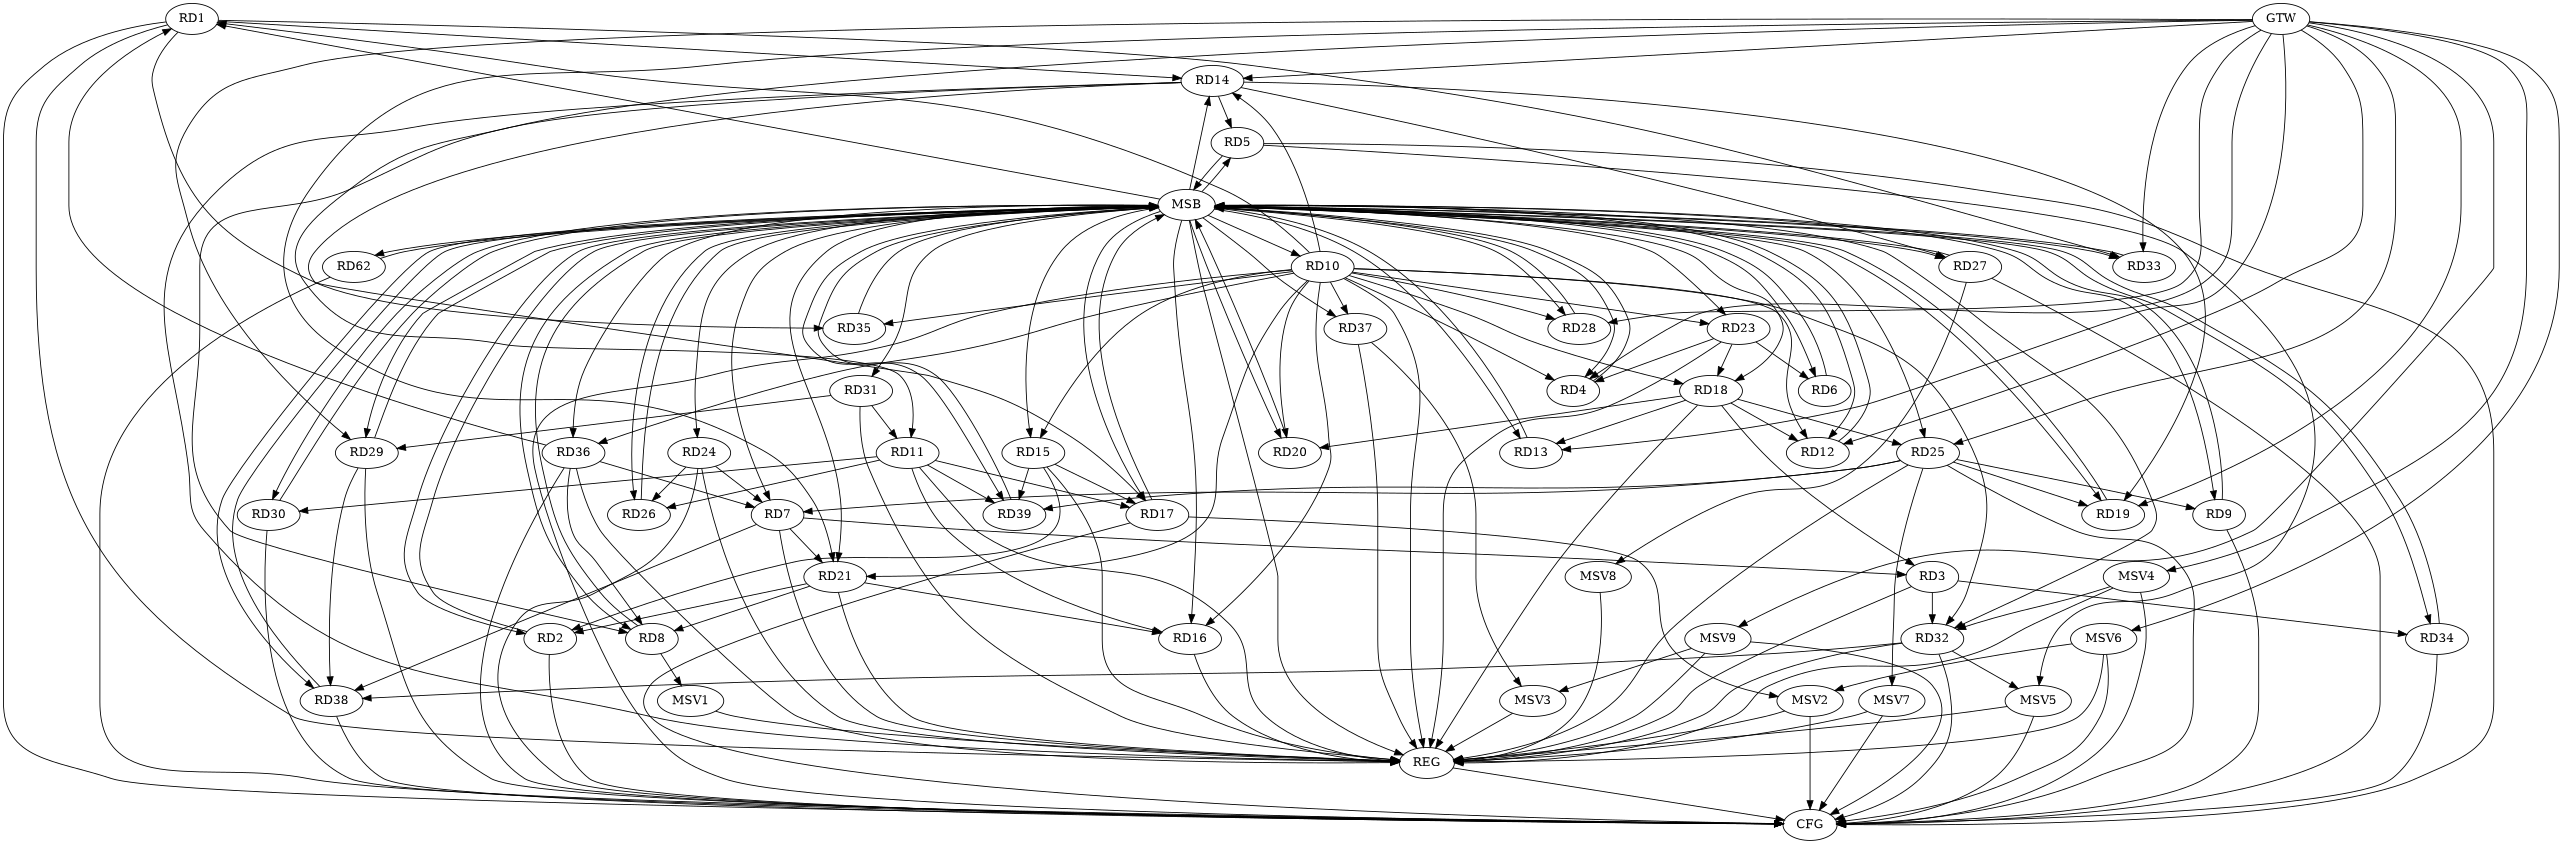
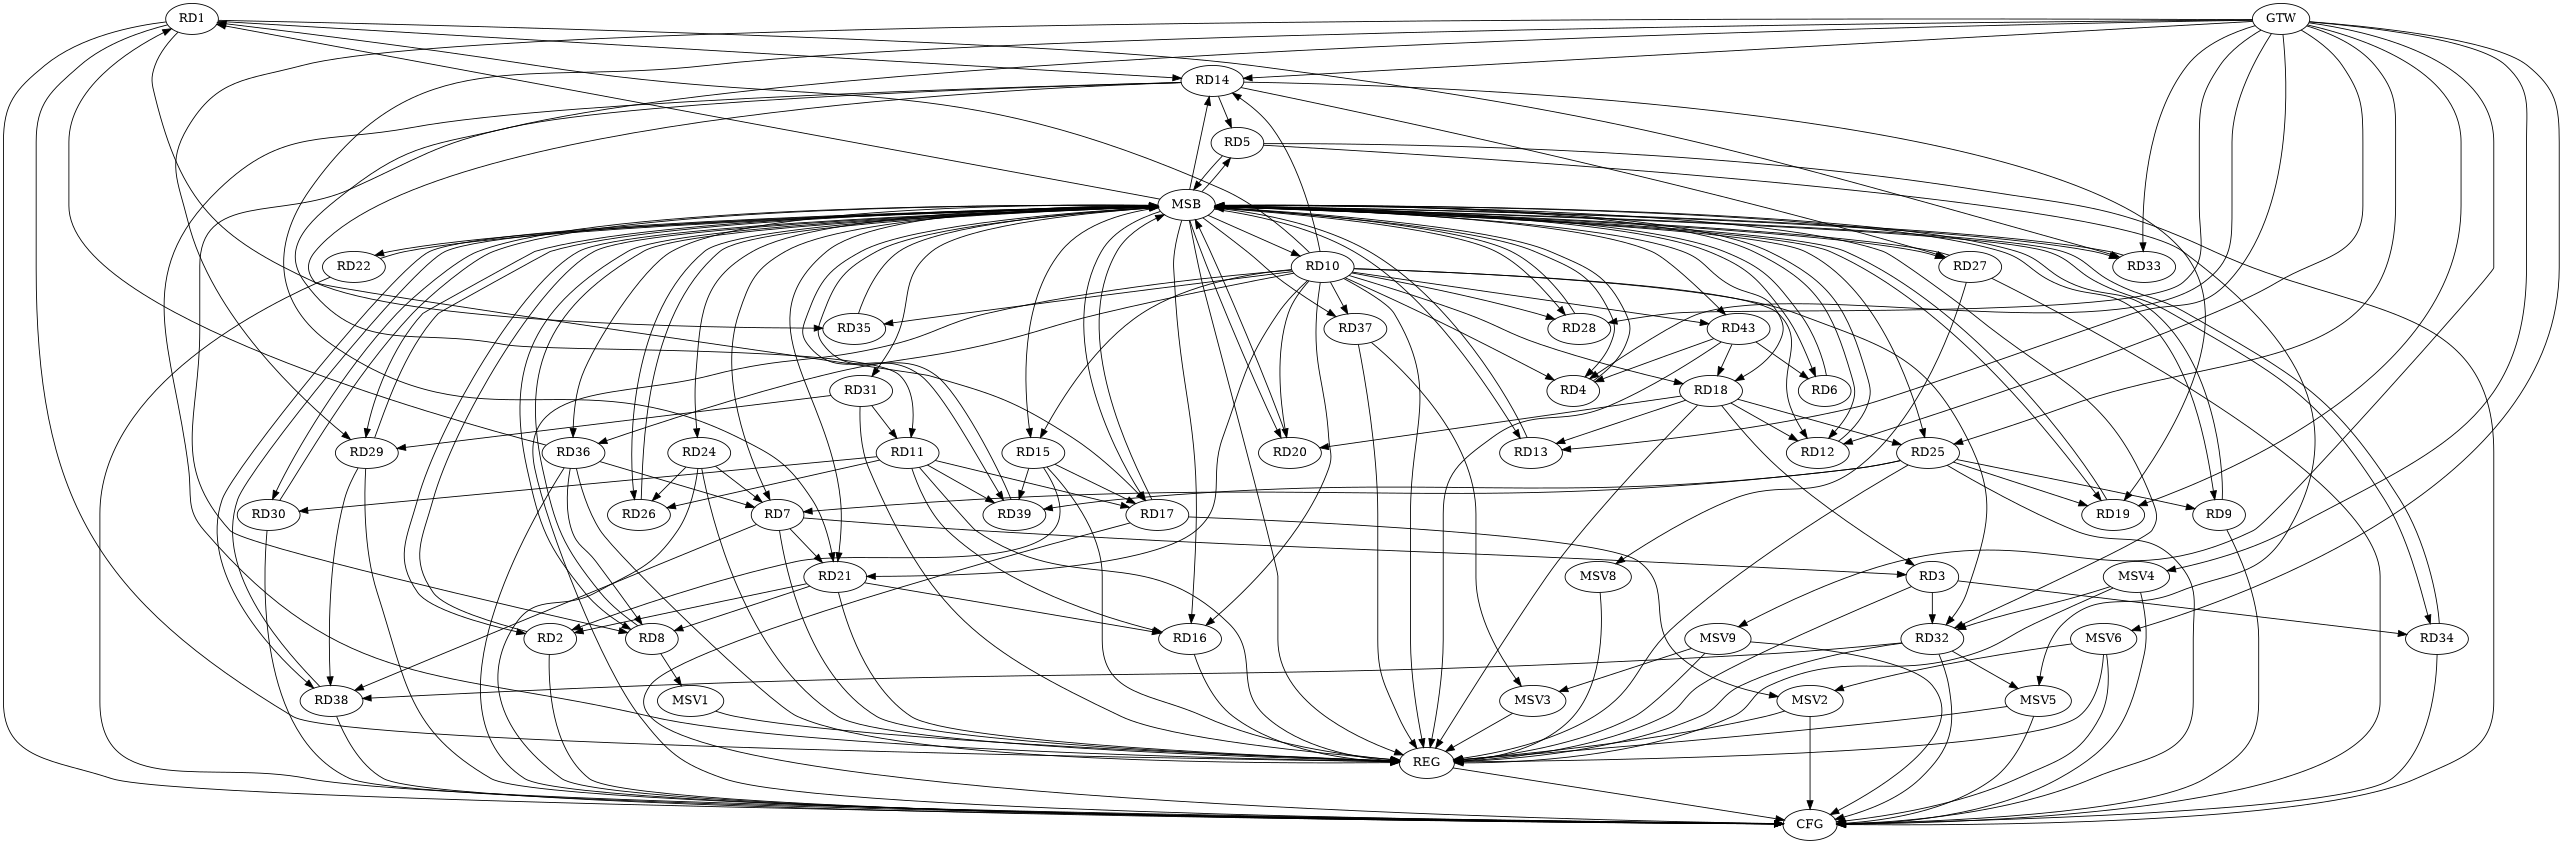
(354, 267) -> (354, 267)
(1739, 329) -> (1739, 329)
(1892, 701) -> none
